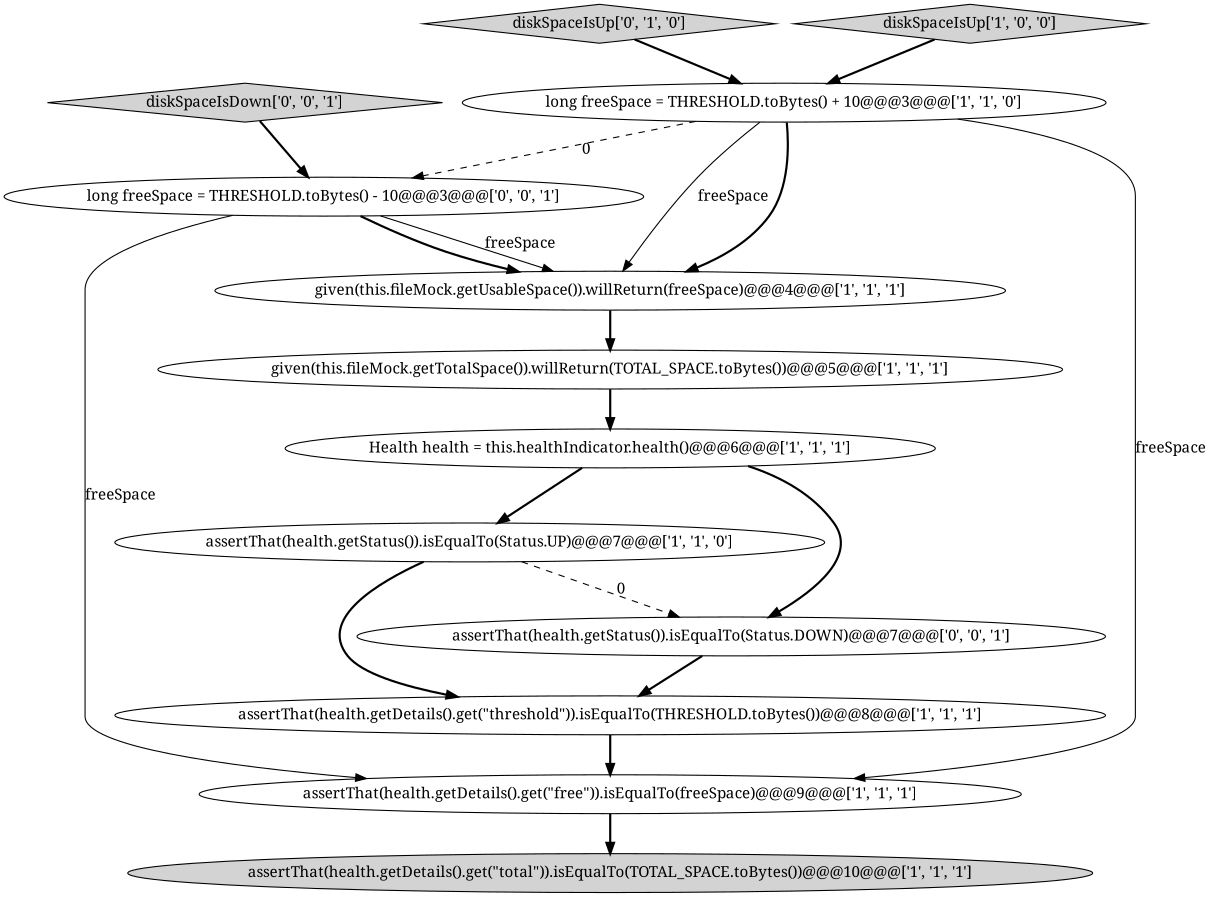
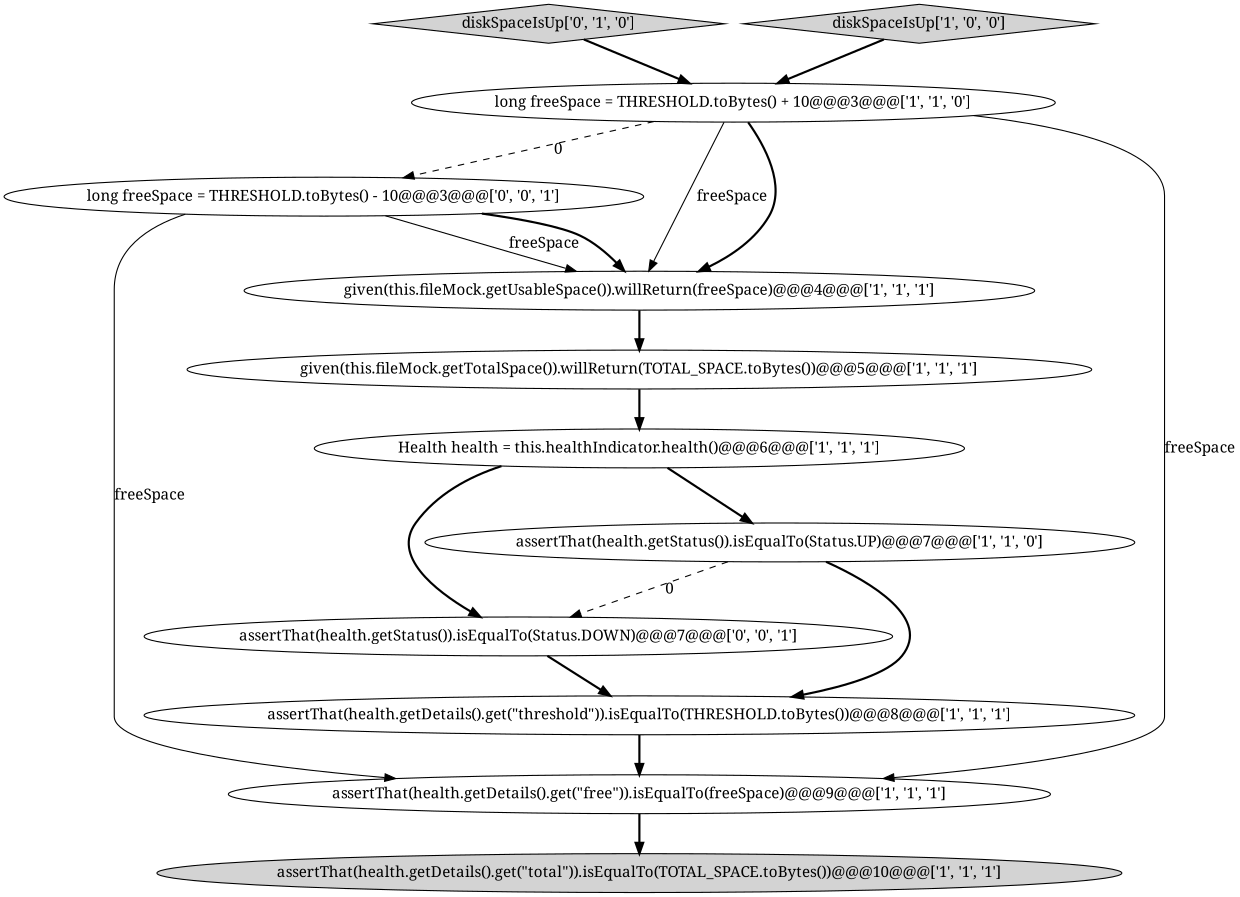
(245, 103) -> none
